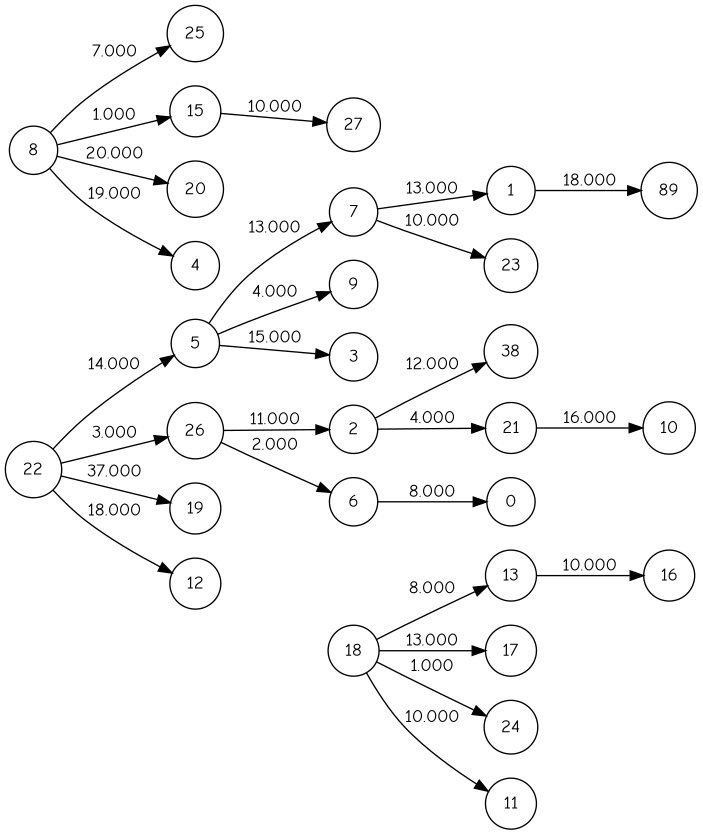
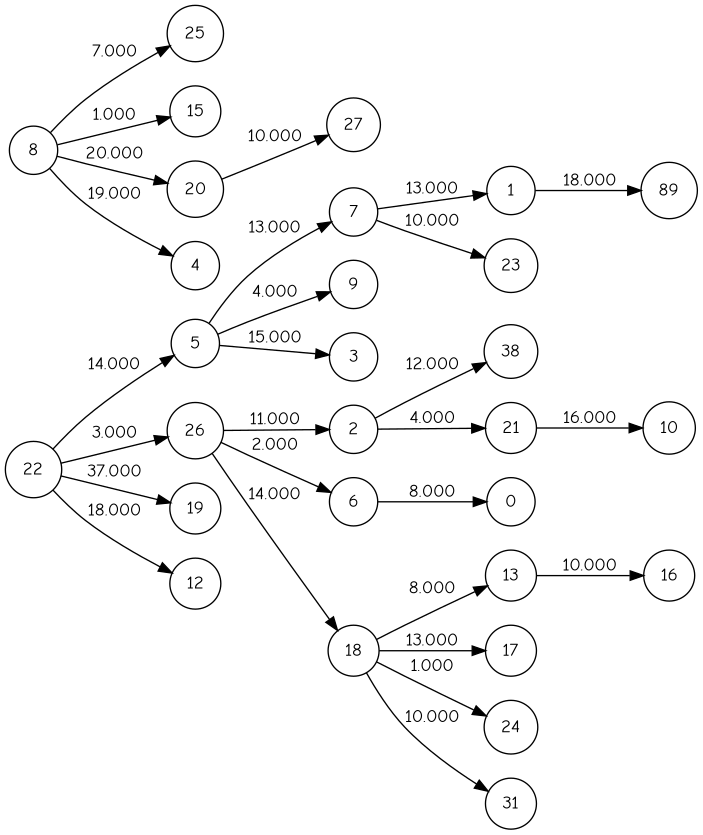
(267, 117) -> (269, 160)
none -> (270, 537)
(511, 804) -> (511, 804)
